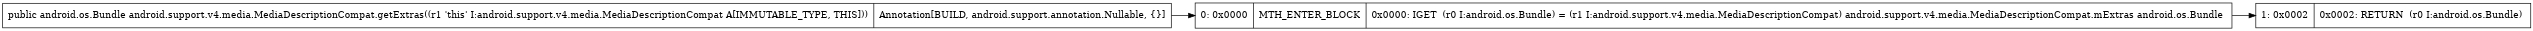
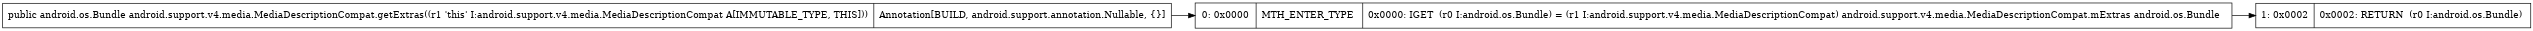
(1310, 15) -> (1308, 15)
